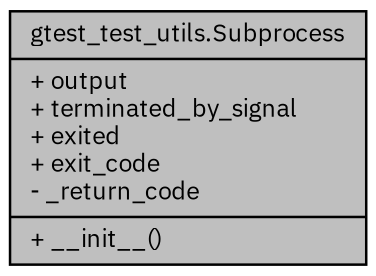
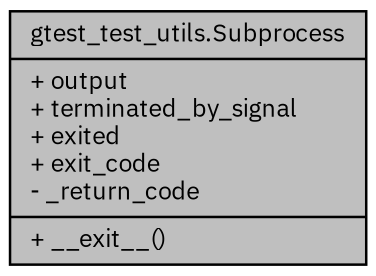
(97, 240) -> (99, 240)
